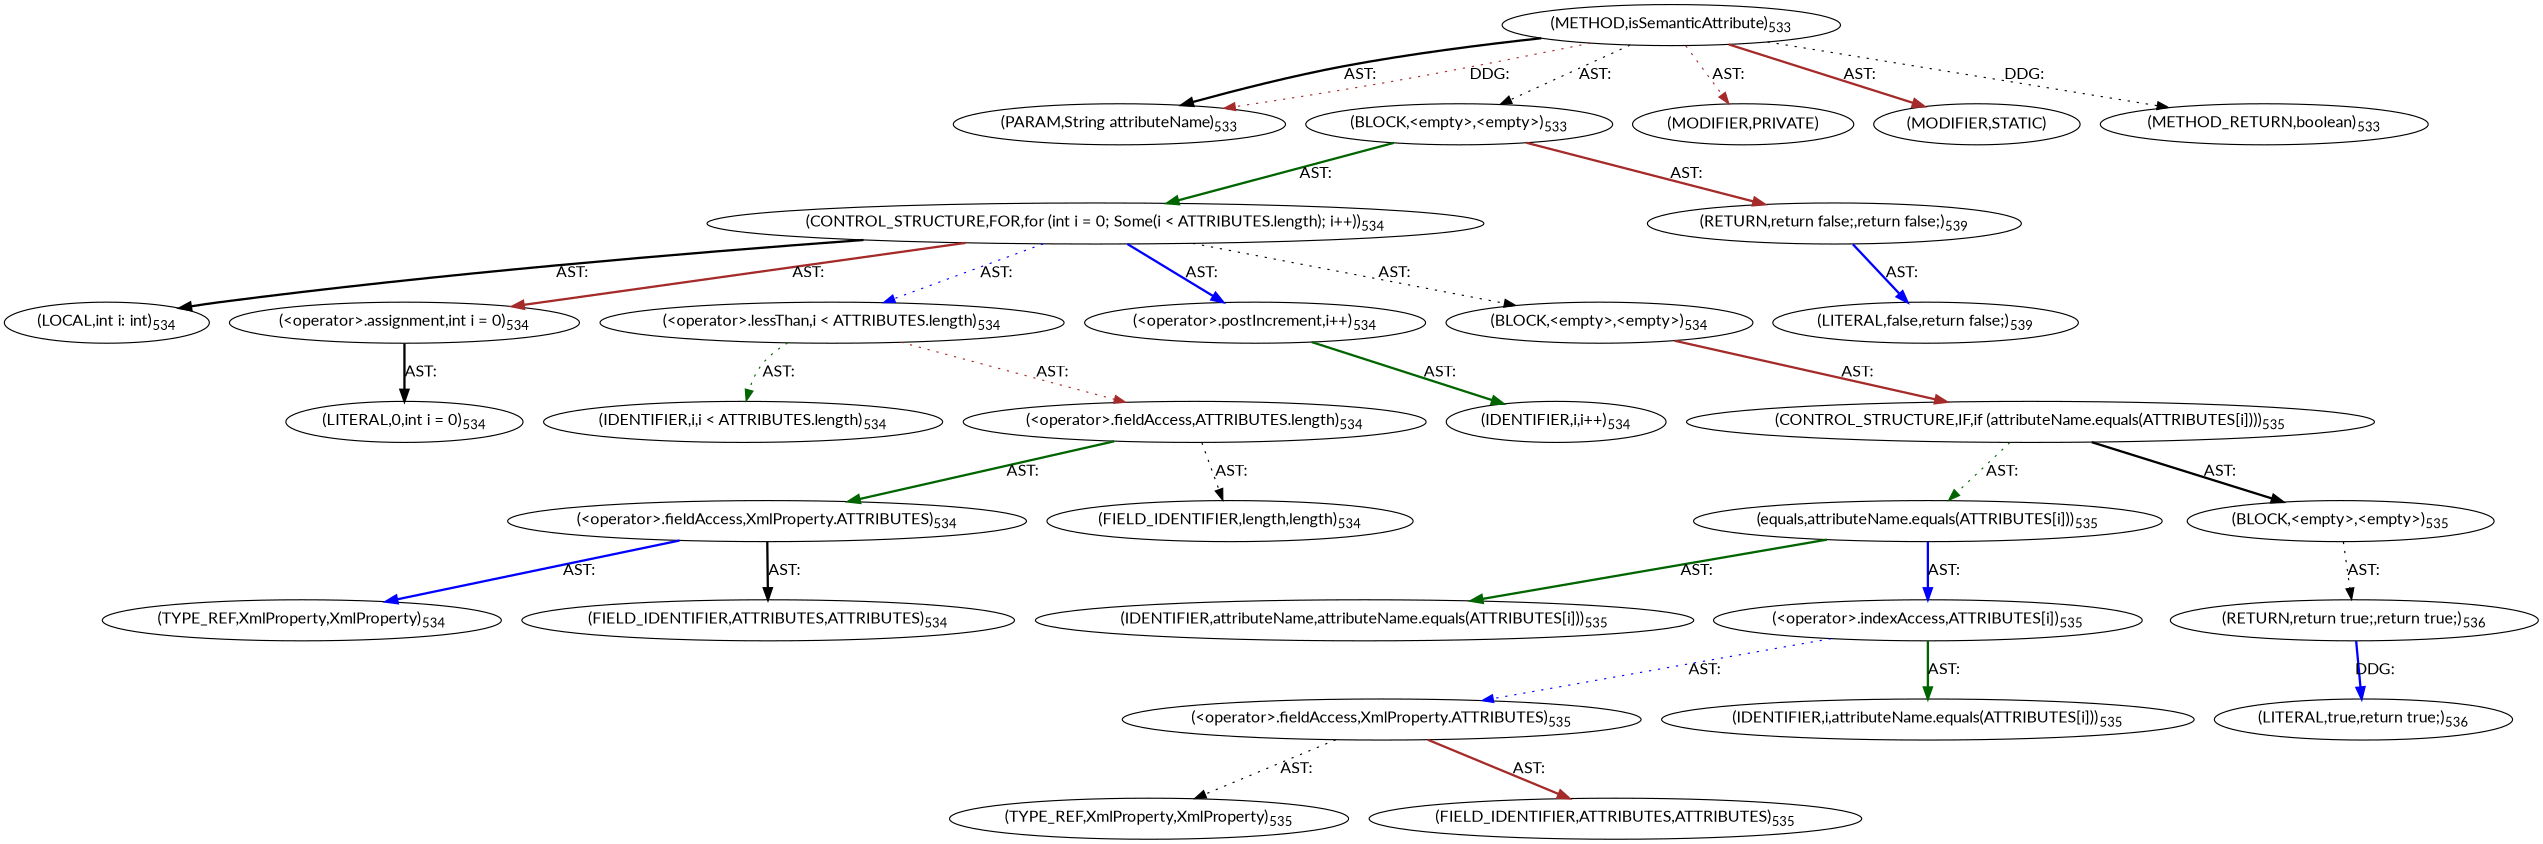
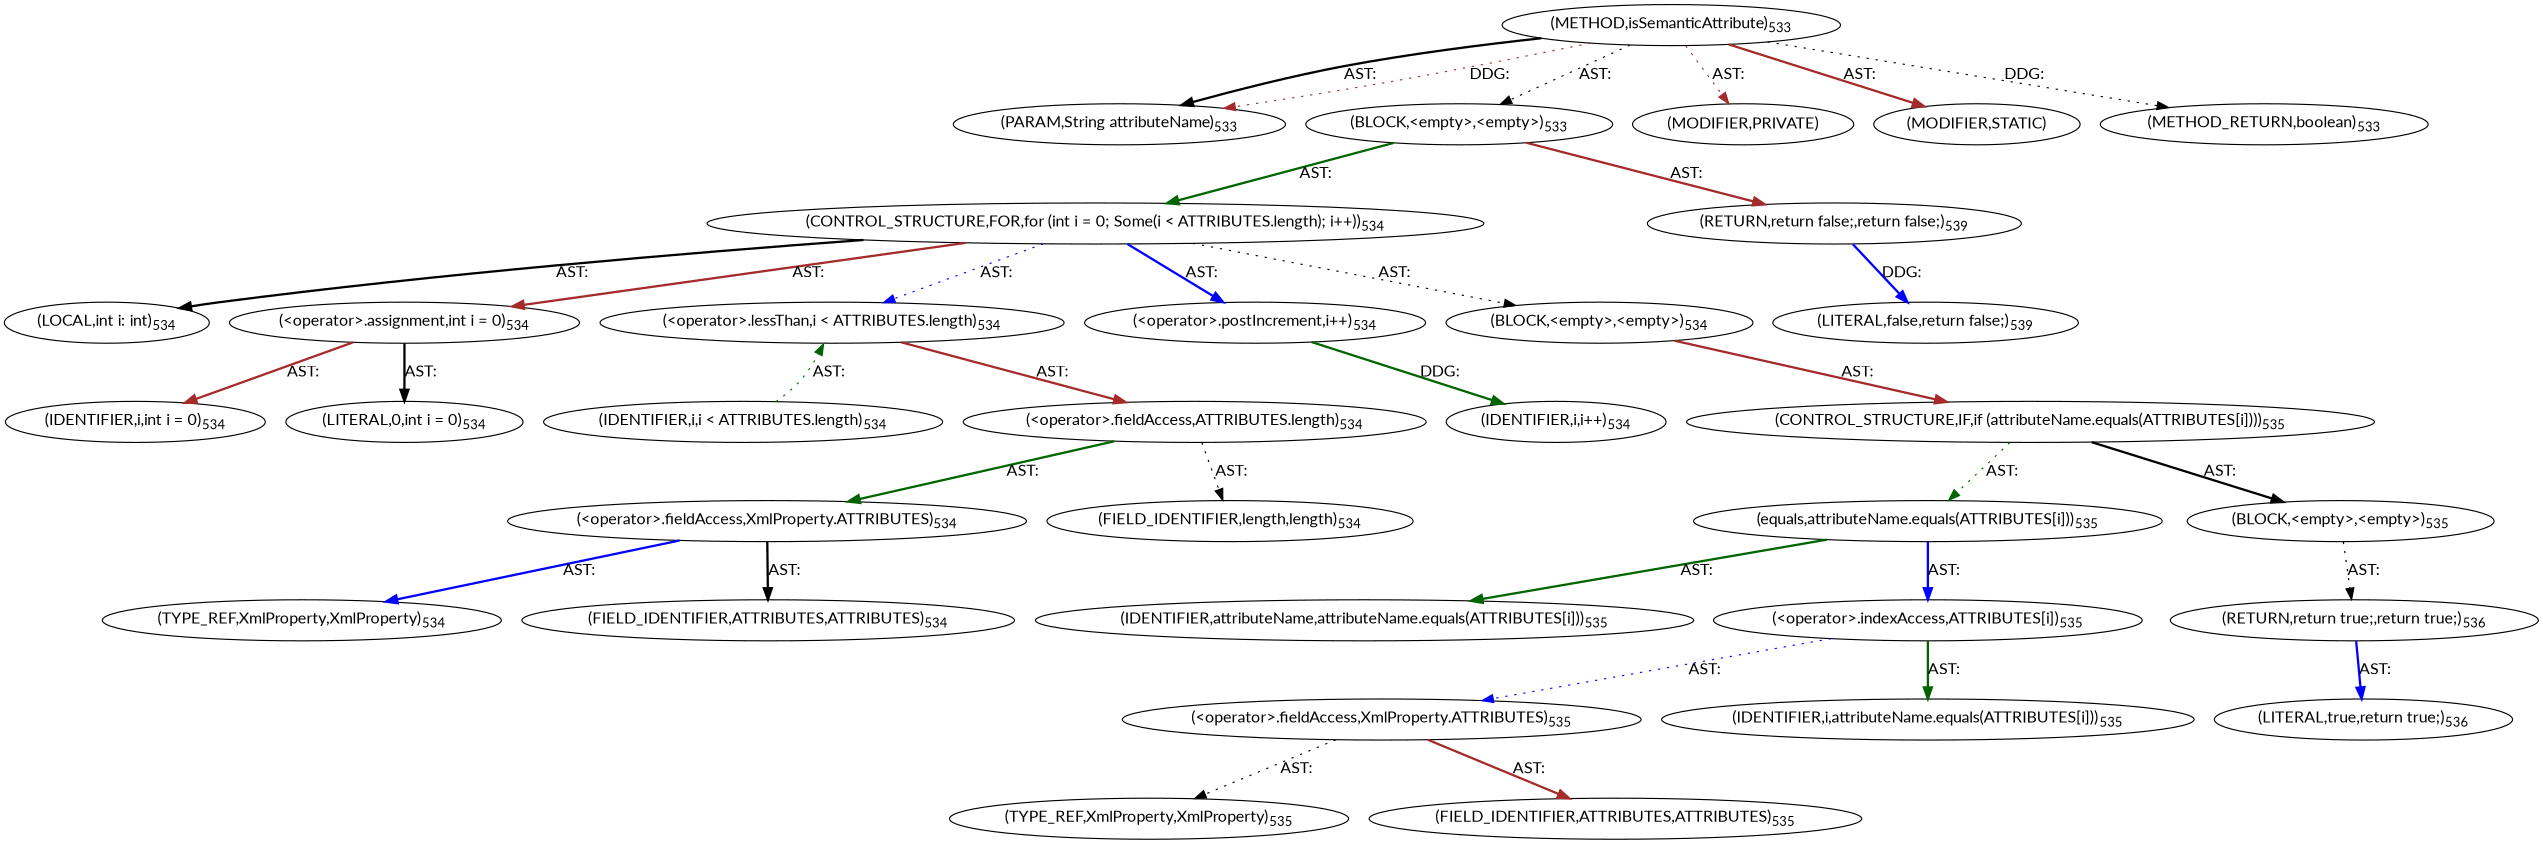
(1904, 273) -> (1904, 273)
(764, 363) -> (800, 381)
(1008, 371) -> (1008, 371)
(1443, 372) -> (1443, 372)
none -> (135, 422)
(2378, 670) -> (2378, 670)
